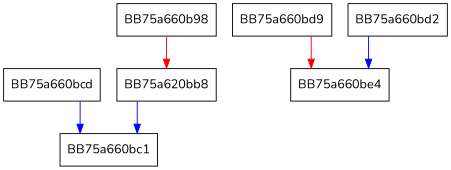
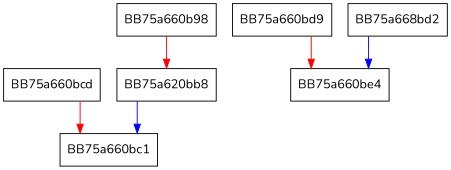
(398, 20) -> (398, 20)
(80, 113) -> (80, 113)
